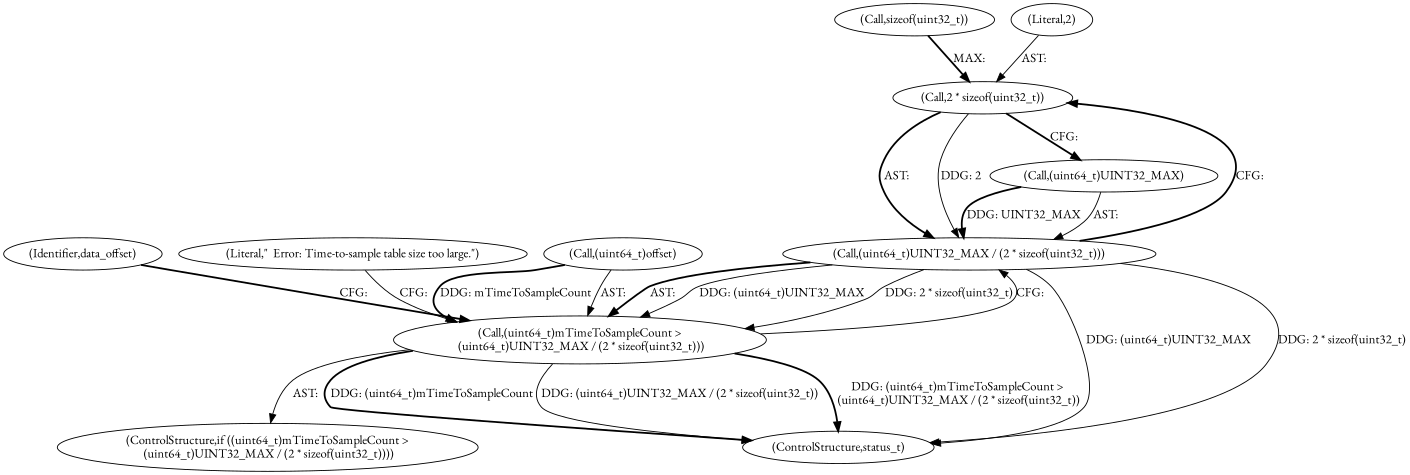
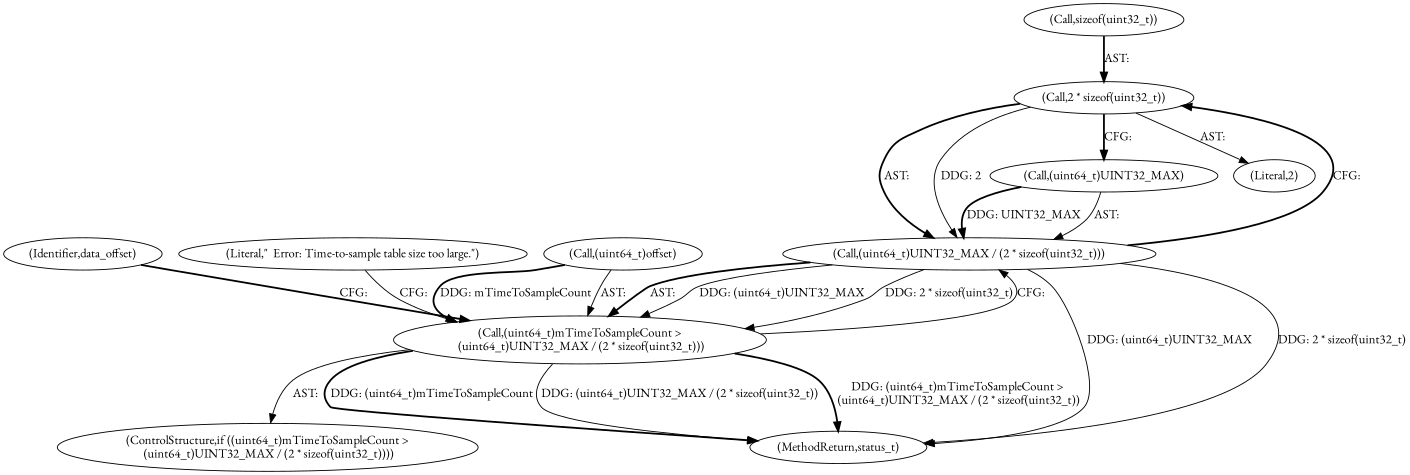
(1021, 55) -> (1188, 136)
(971, 59) -> (1118, 59)
(838, 447) -> (838, 447)
